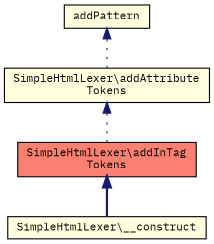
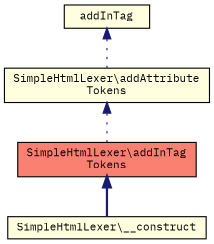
(107, 17) -> (107, 17)
